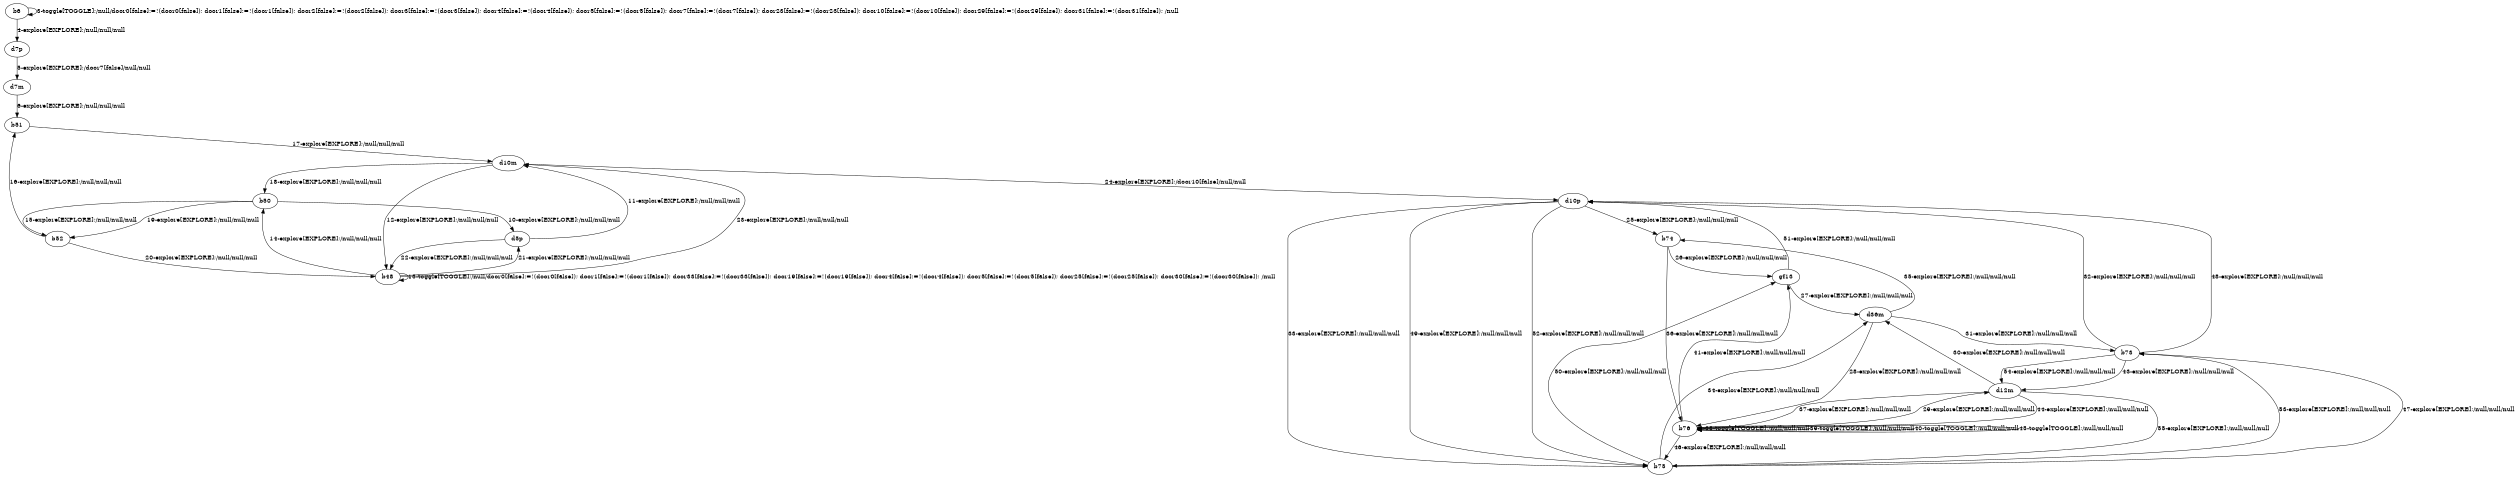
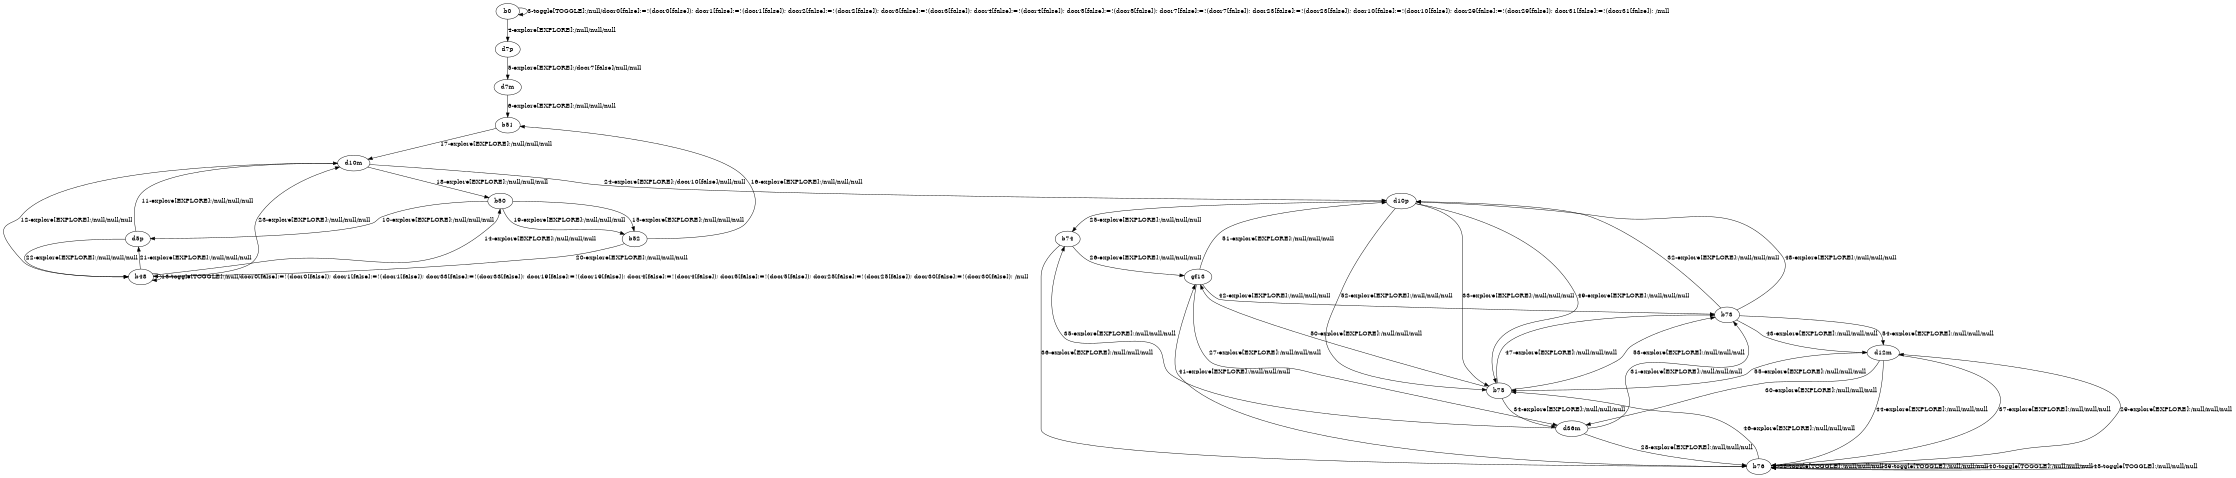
(17, 11) -> (508, 11)
none -> (1453, 308)
